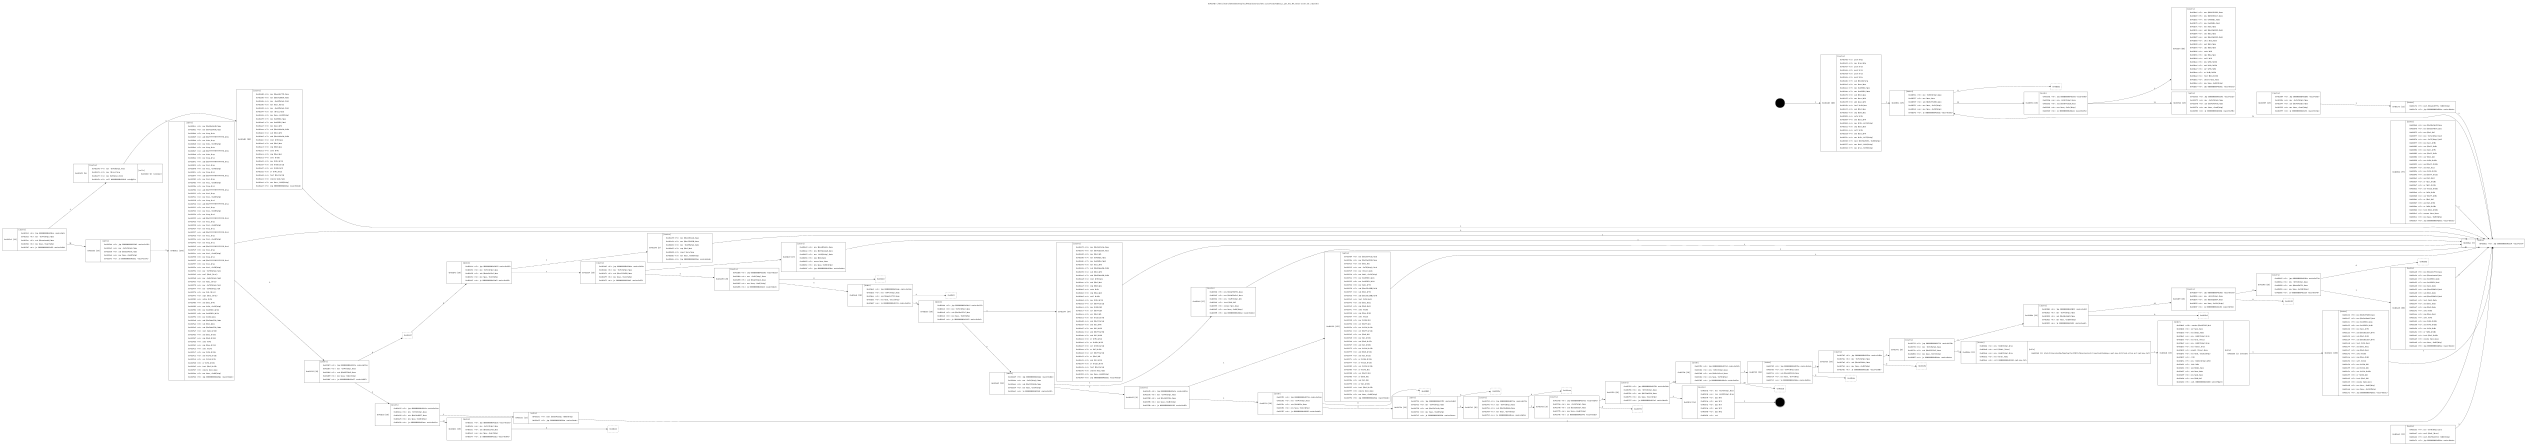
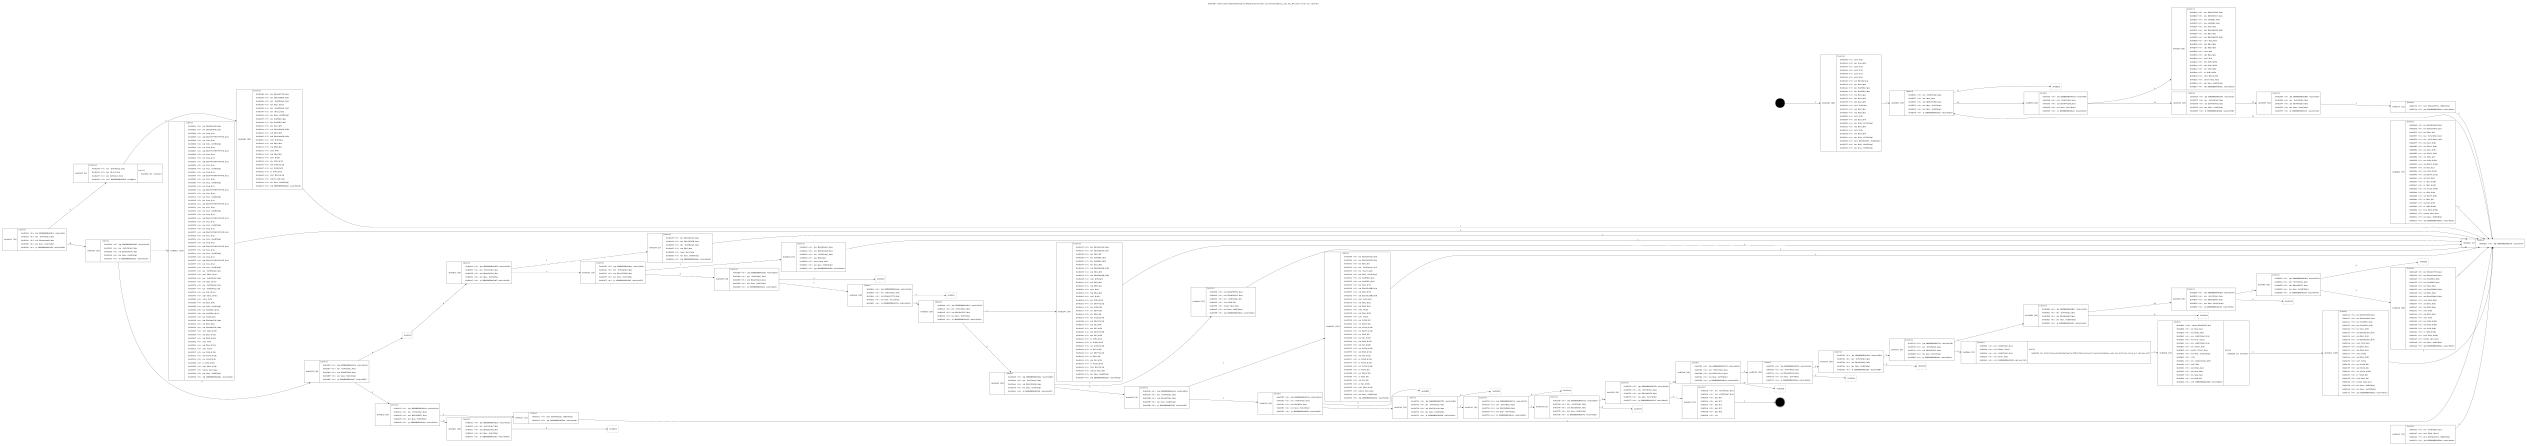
none -> (2245, 103)
(279, 320) -> (173, 385)
